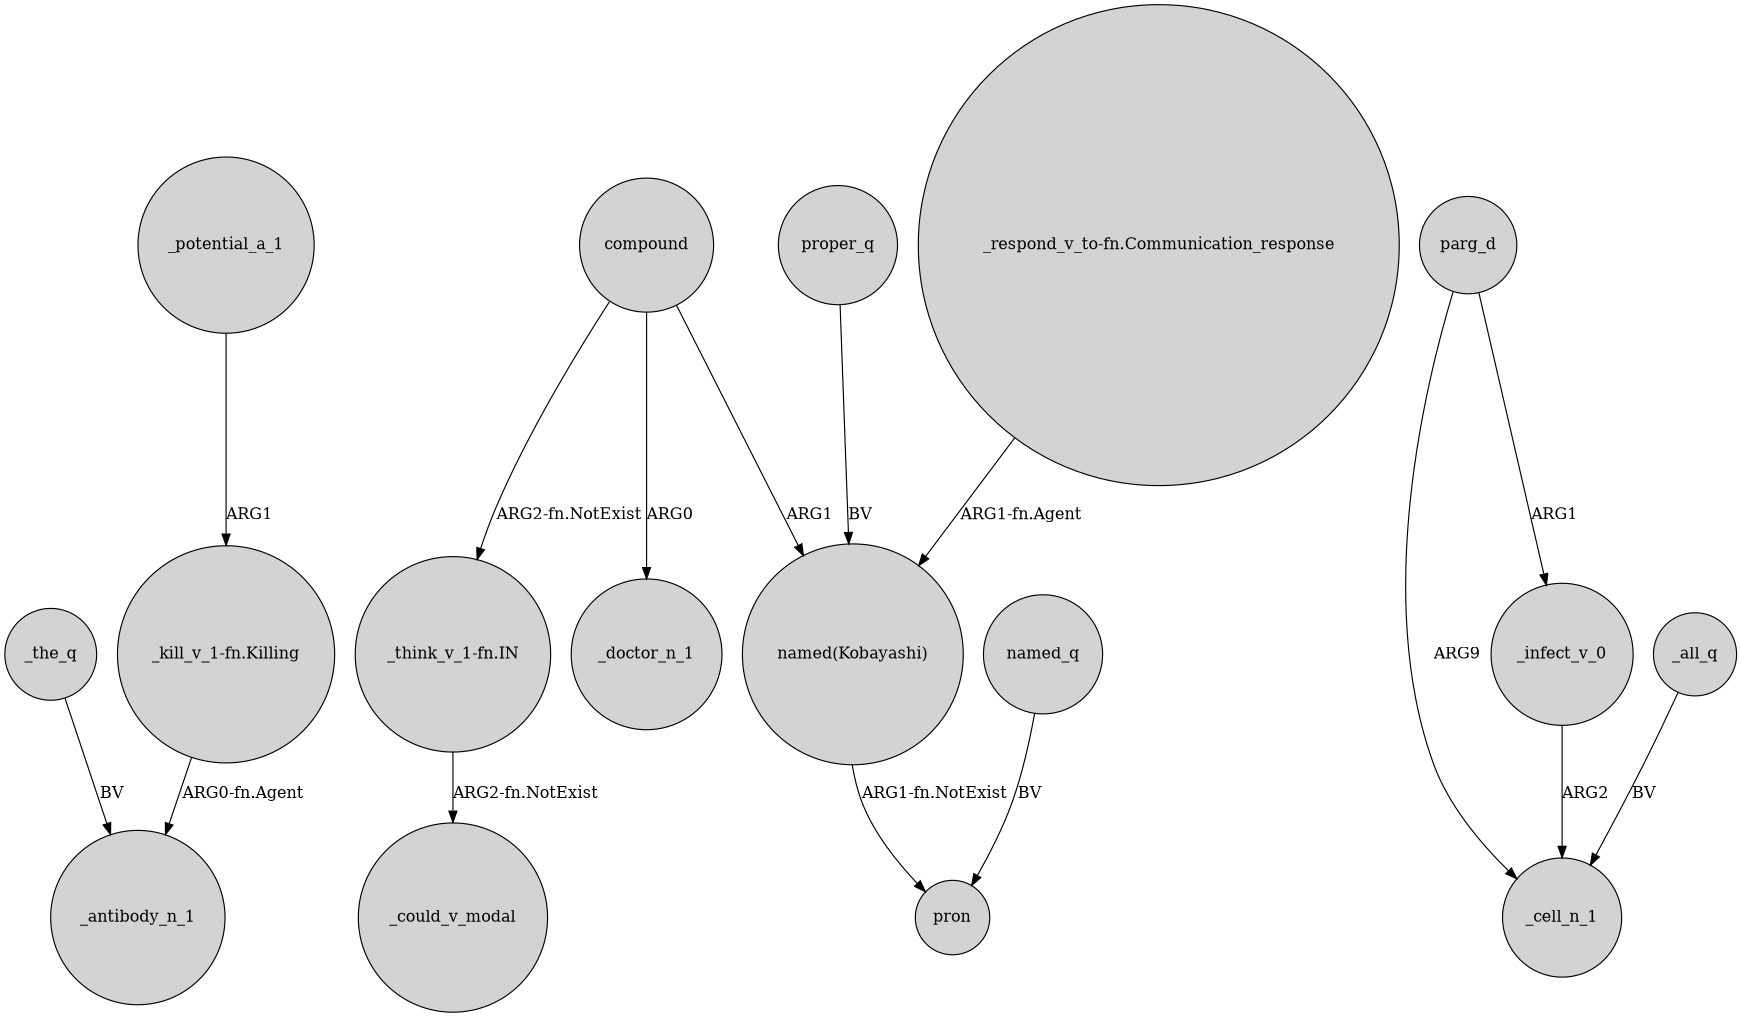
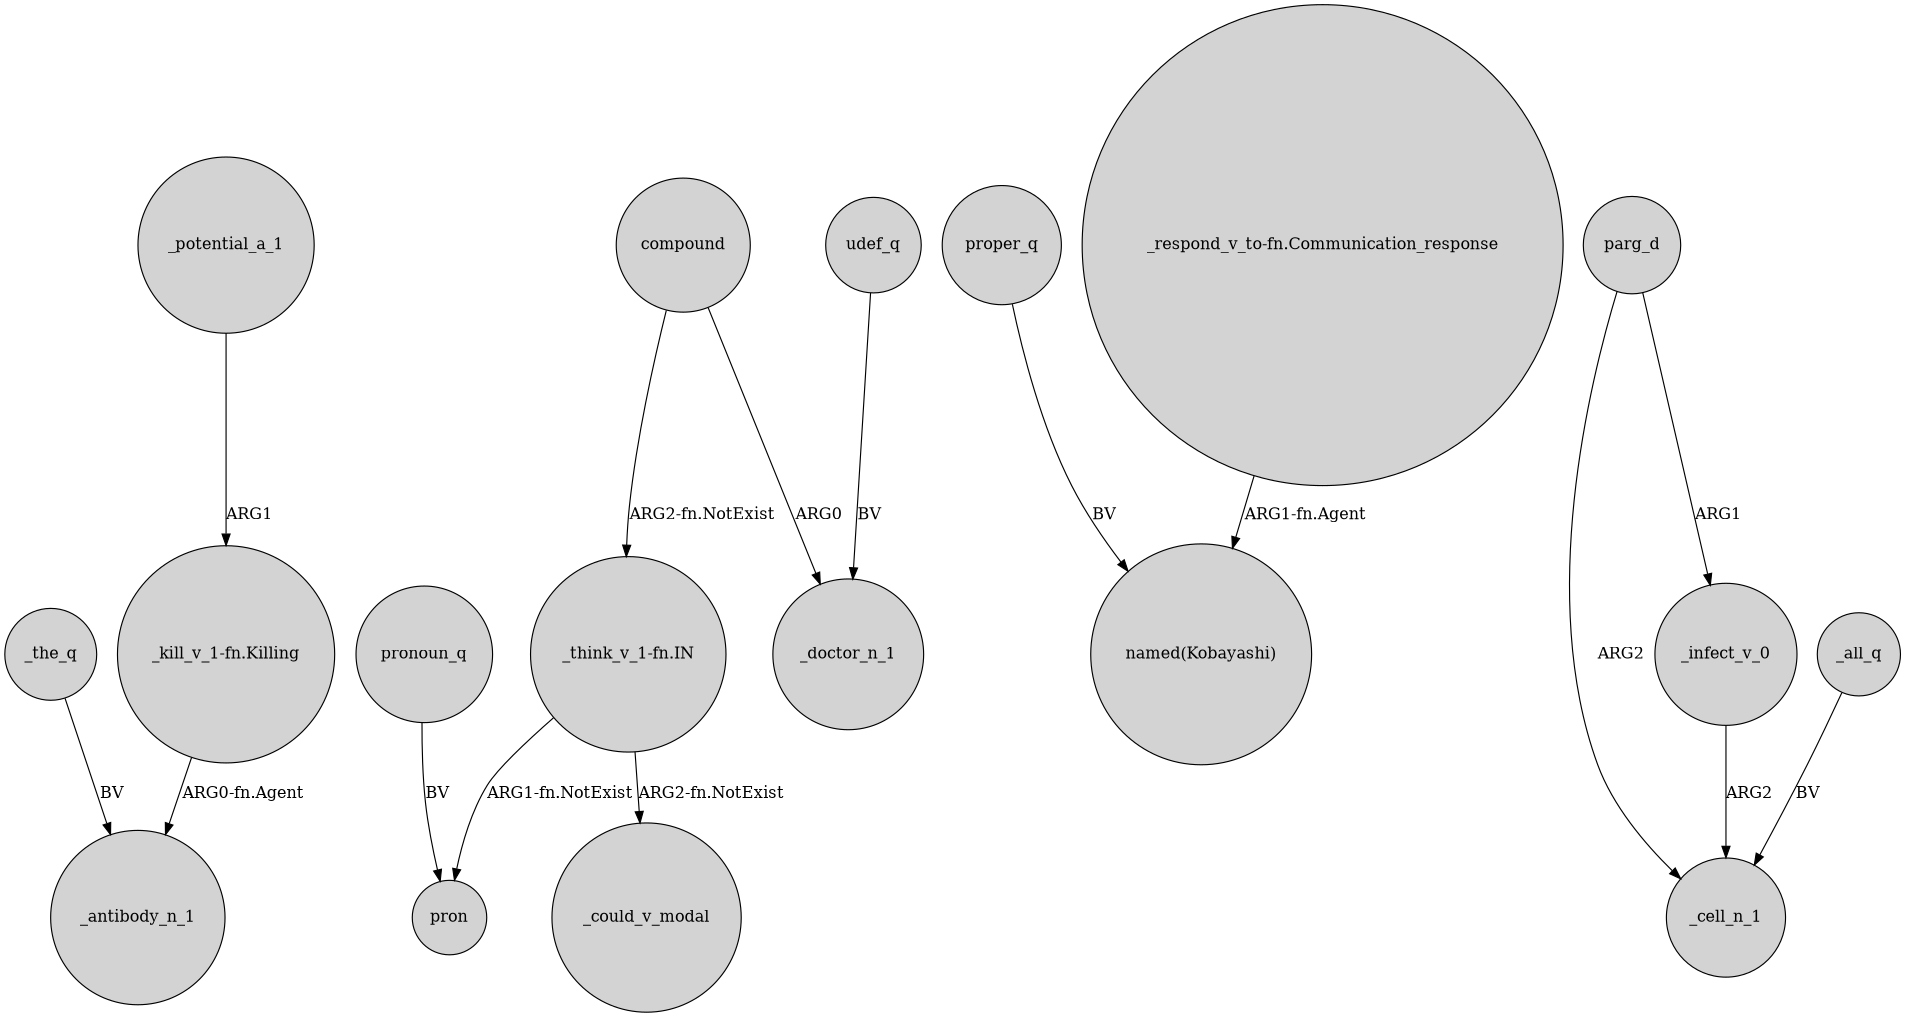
none -> (873, 245)
(737, 425) -> none
(1043, 654) -> (424, 654)
(1457, 654) -> (1621, 654)
(875, 829) -> (489, 783)
